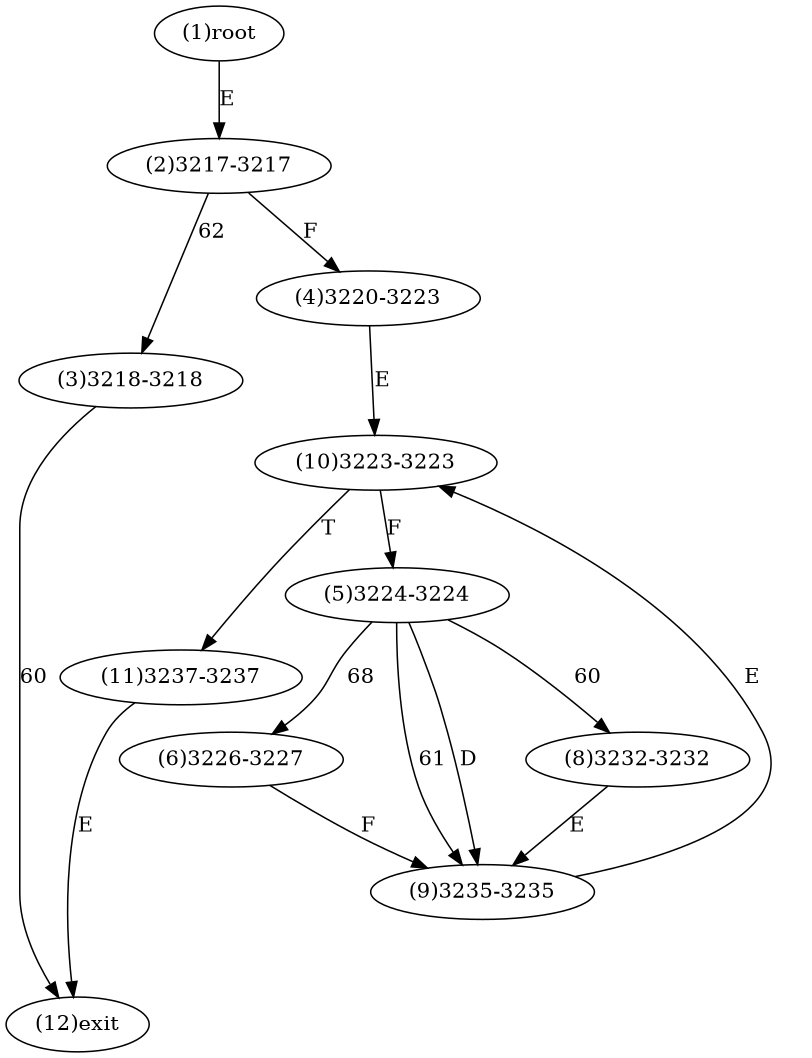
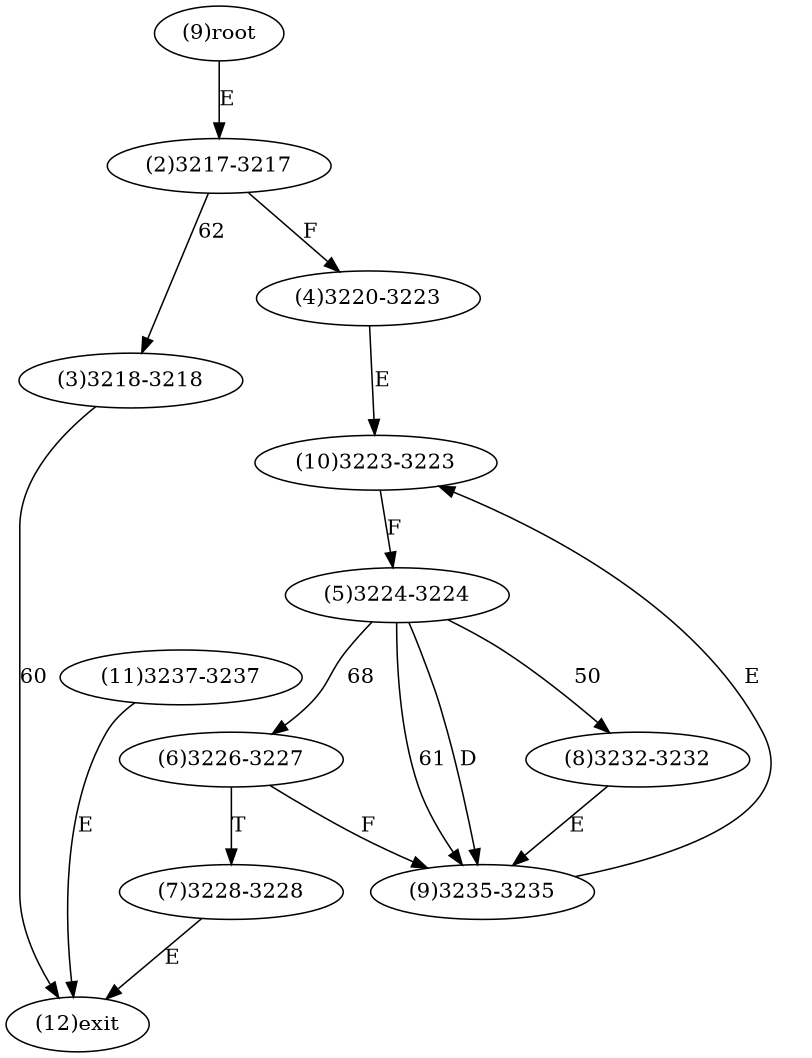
(219, 33) -> (219, 33)
(278, 561) -> none
(588, 677) -> (588, 677)
none -> (231, 892)
